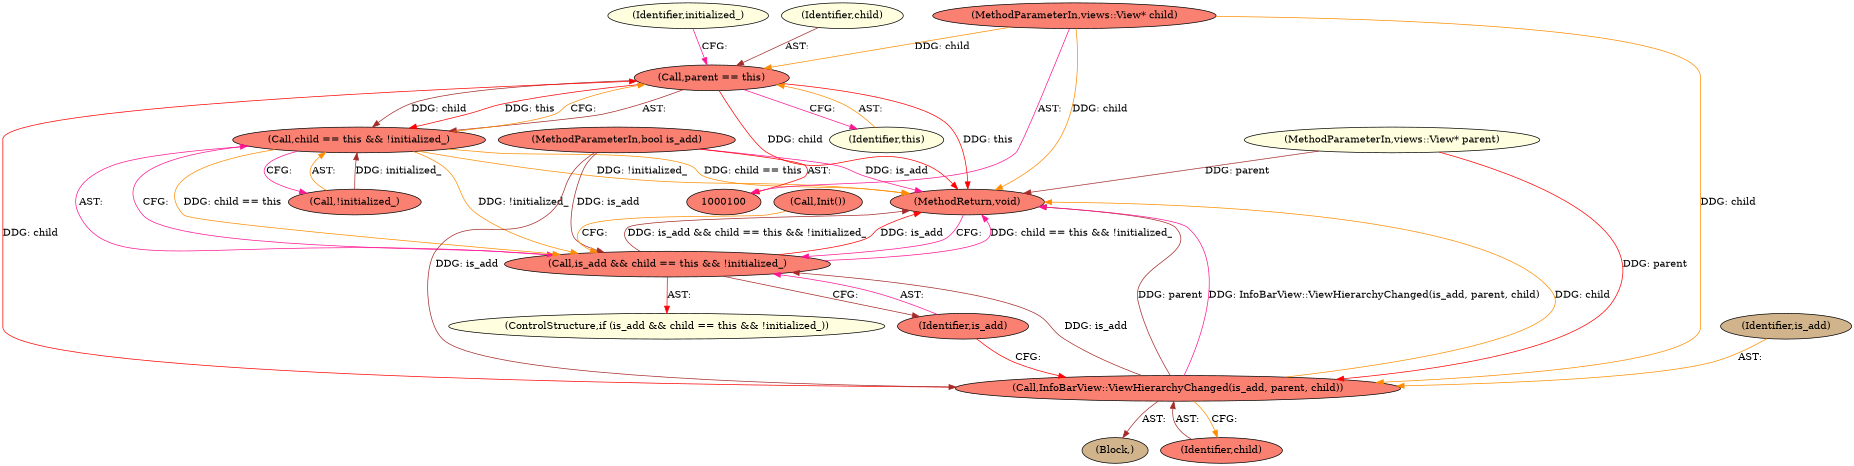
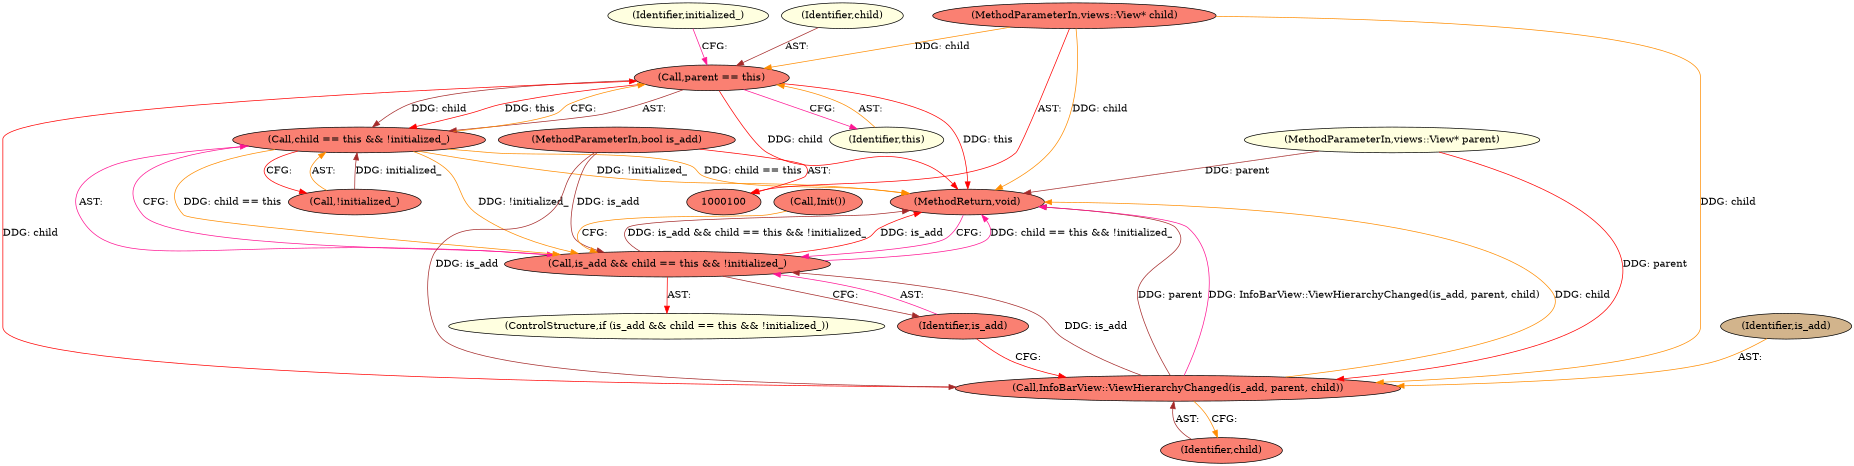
(842, 167) -> none
(264, 172) -> (264, 172)
(956, 174) -> (956, 174)
(1115, 450) -> none
